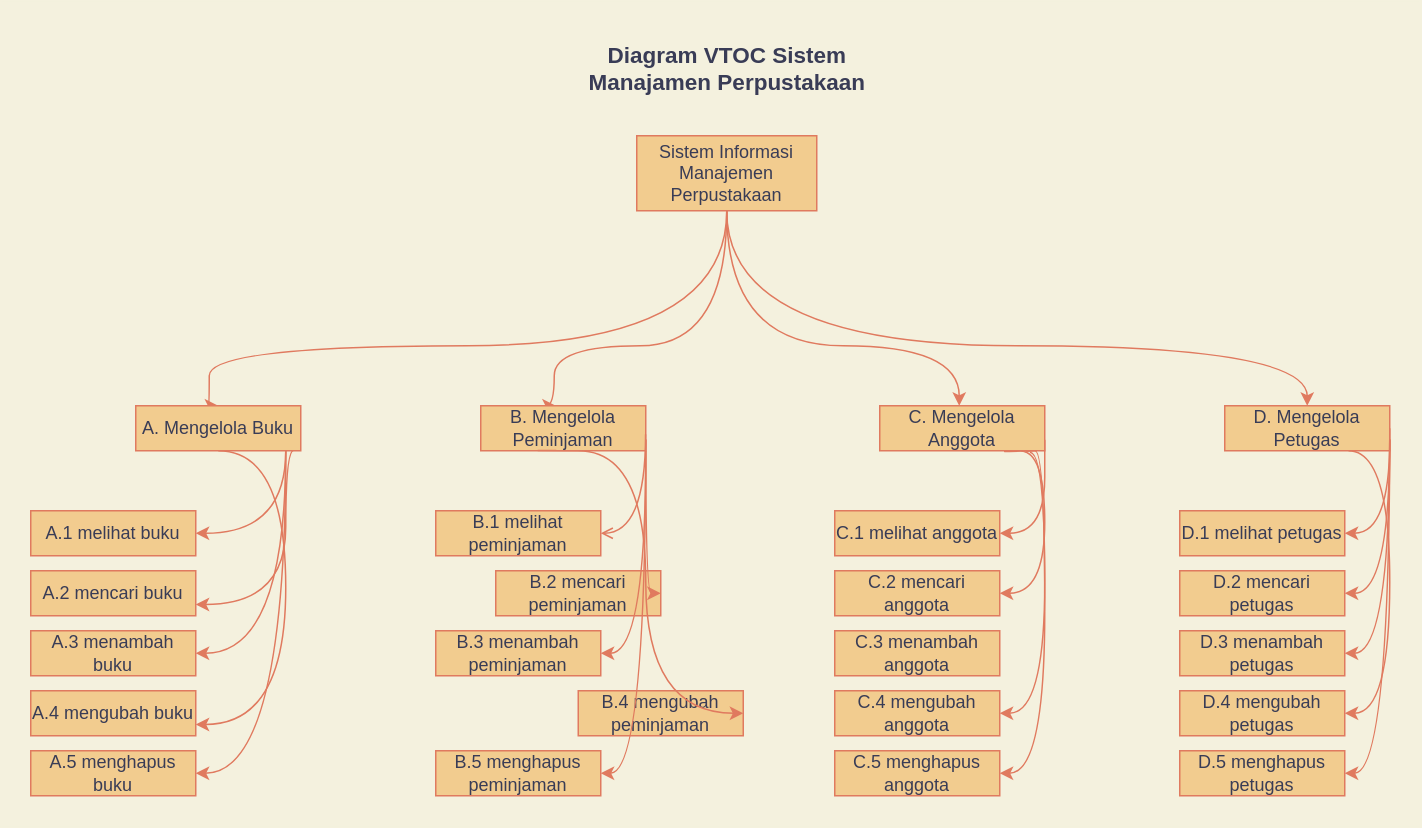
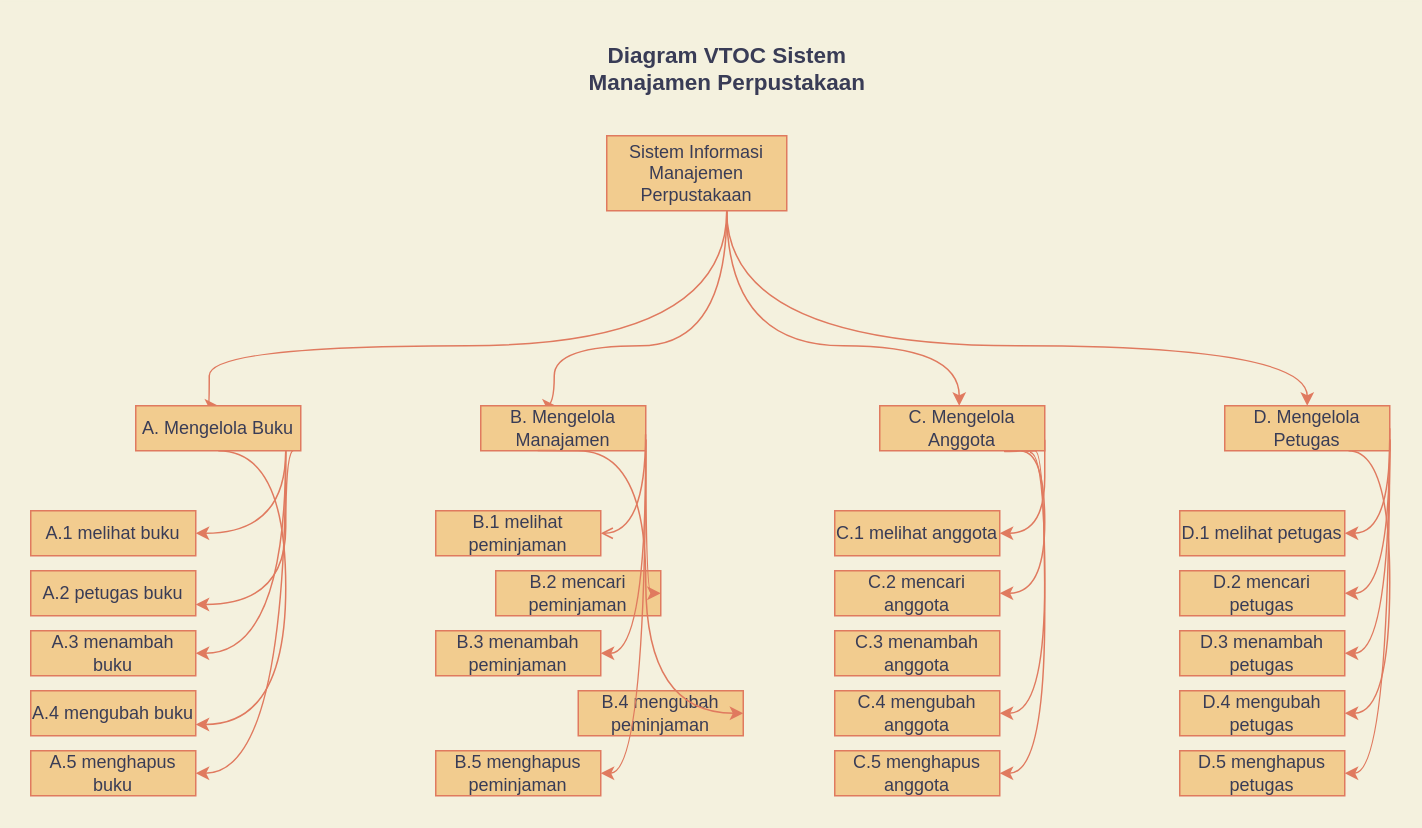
(727, 173) -> (697, 173)
(563, 428) -> (563, 428)
(113, 593) -> (113, 593)
